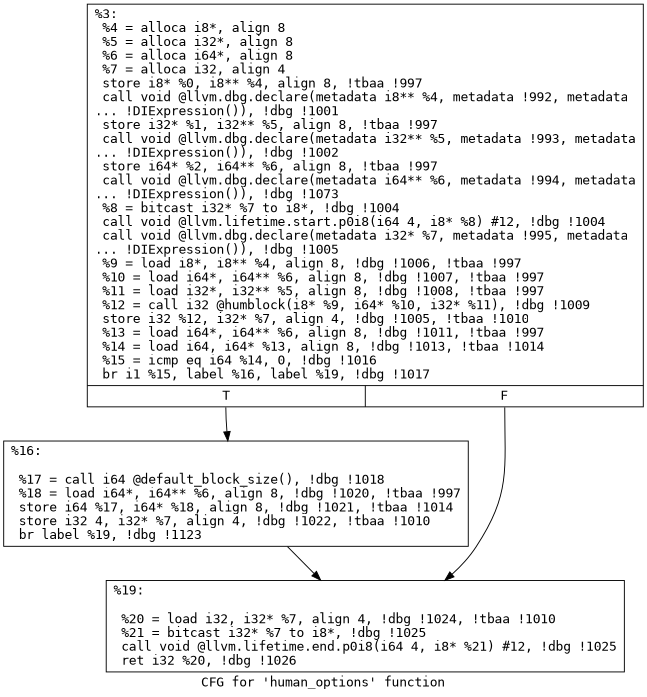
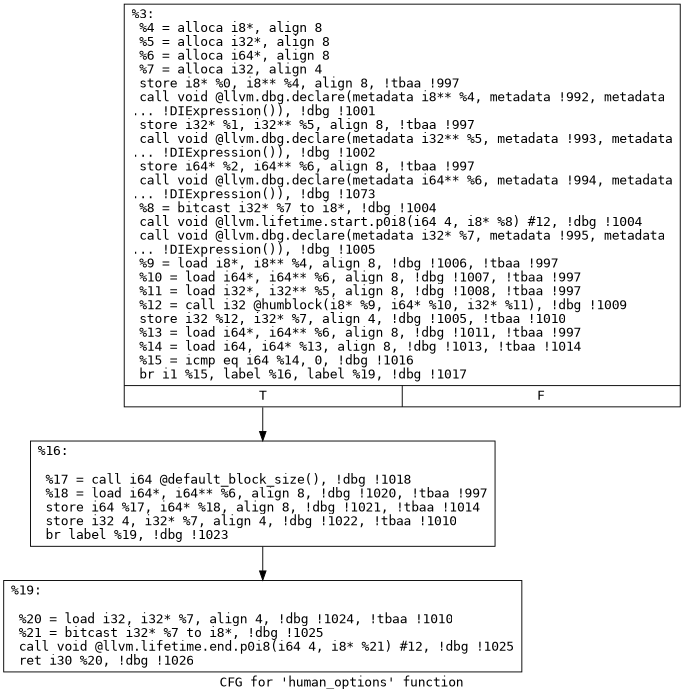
(500, 498) -> none
(107, 535) -> (133, 535)
(206, 661) -> (103, 661)
